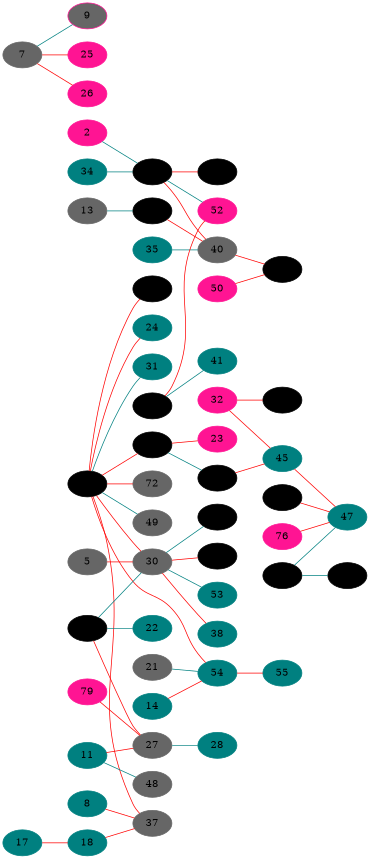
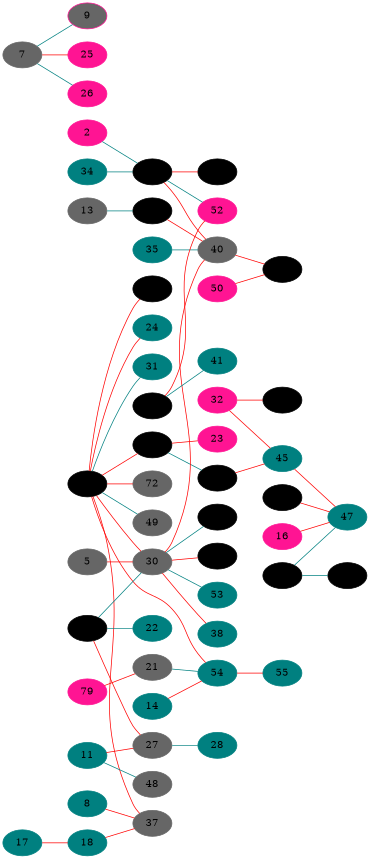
(55, 74) -> (55, 74)
none -> (185, 406)
(282, 537) -> (282, 537)
(120, 719) -> (120, 680)
